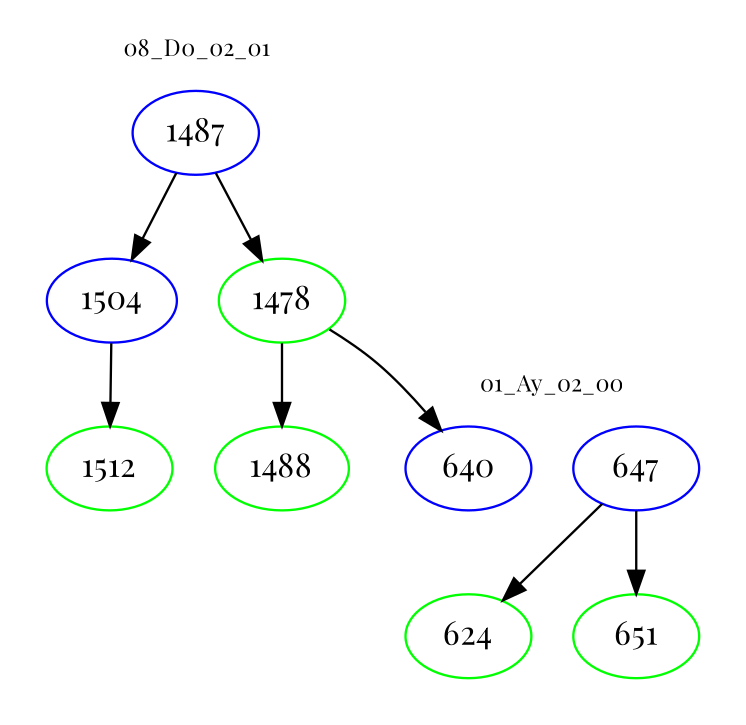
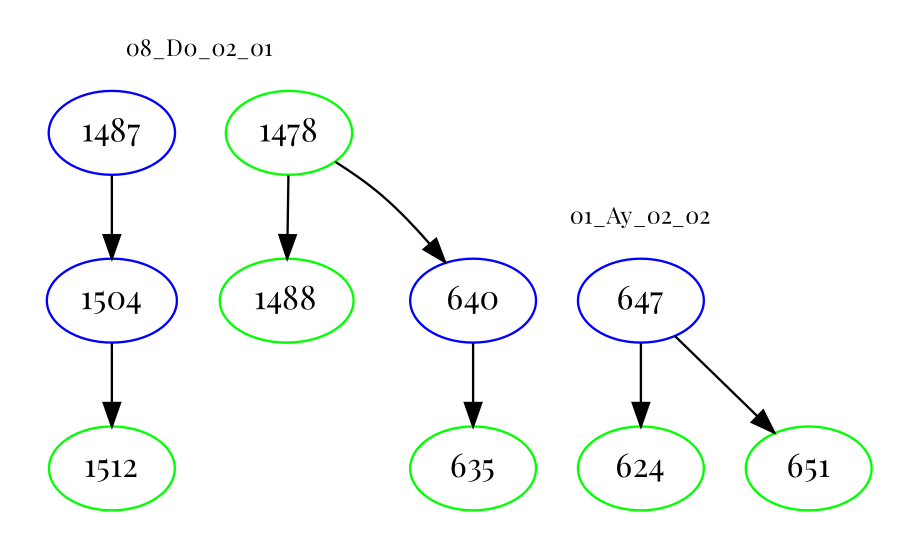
(233, 206) -> none
(552, 386) -> (641, 218)
none -> (473, 468)
